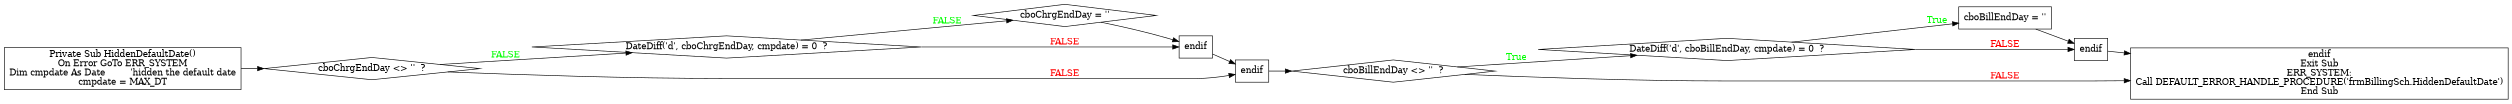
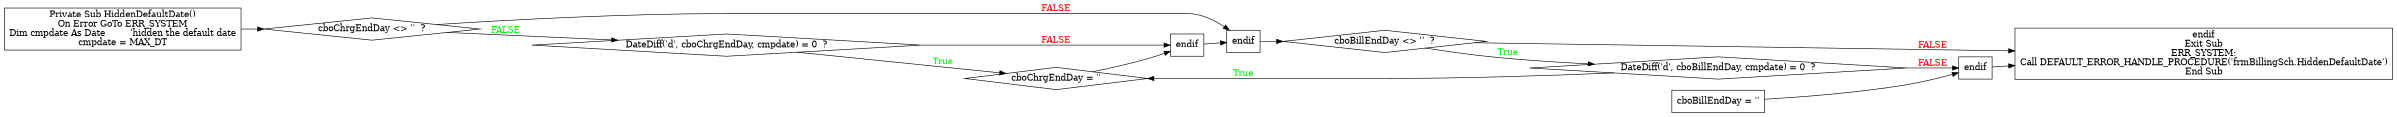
(947, 21) -> (943, 62)
(1872, 33) -> (1384, 78)
